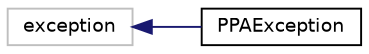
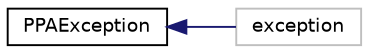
(177, 27) -> (211, 27)
